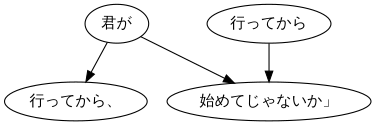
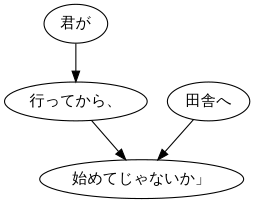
(269, 24) -> (209, 101)
(183, 57) -> (105, 136)
